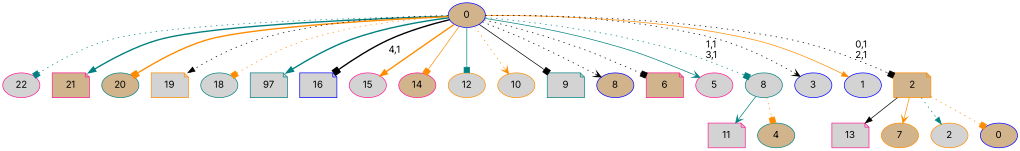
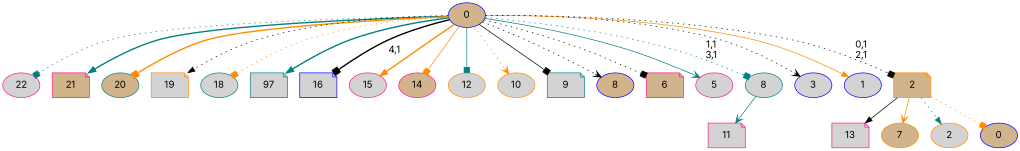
(776, 135) -> none
